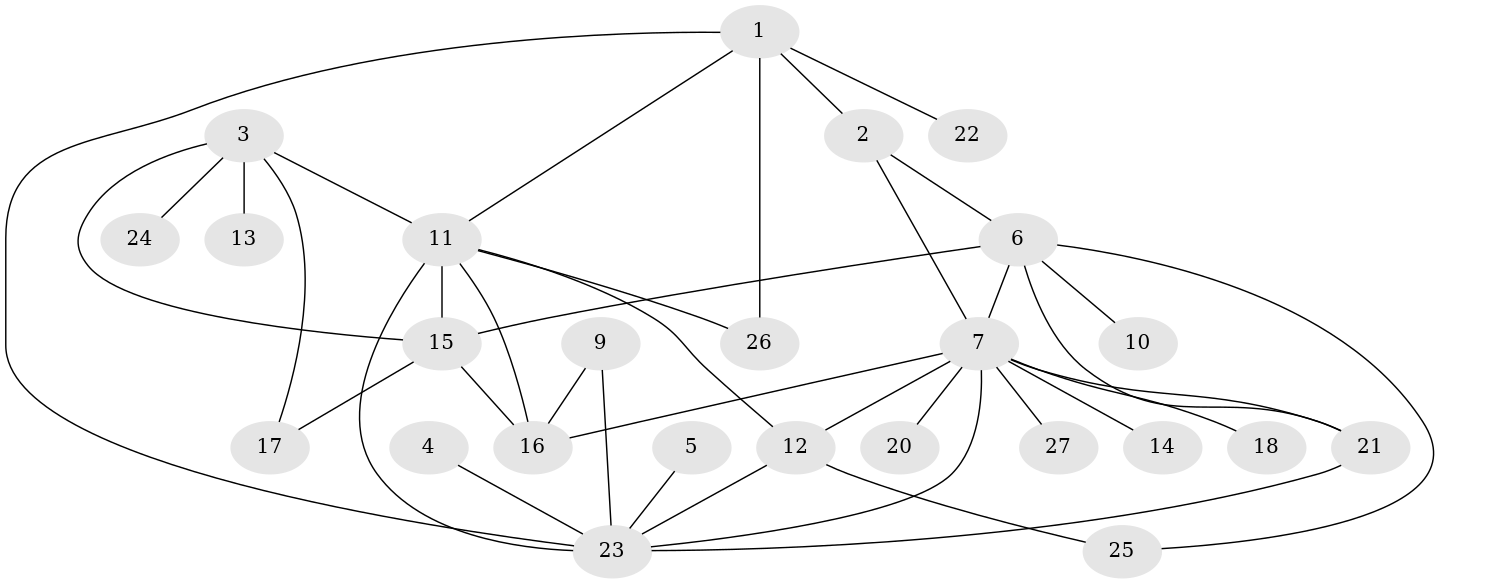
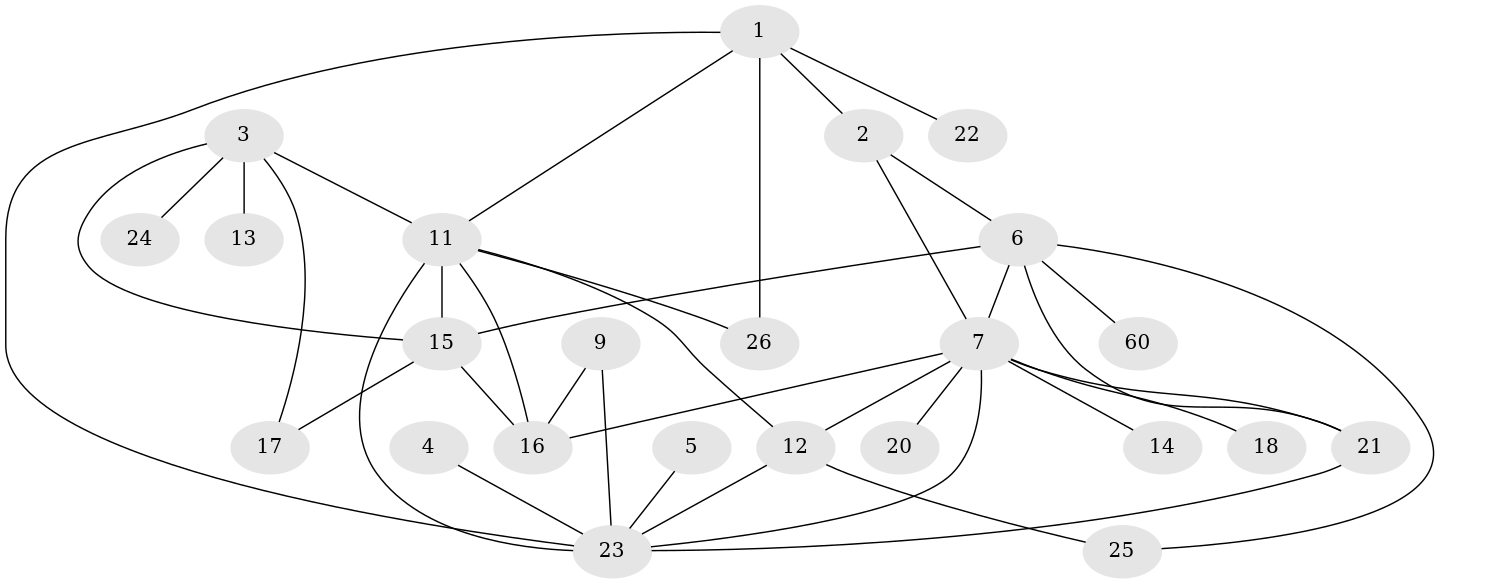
(1138, 344) -> (1138, 344)
(1059, 448) -> none
